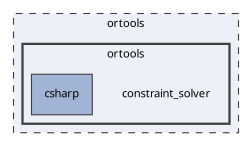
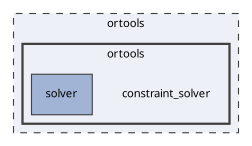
(62, 94) -> (62, 94)
